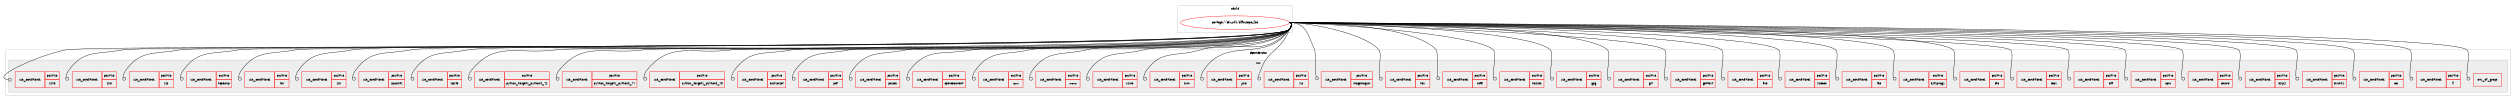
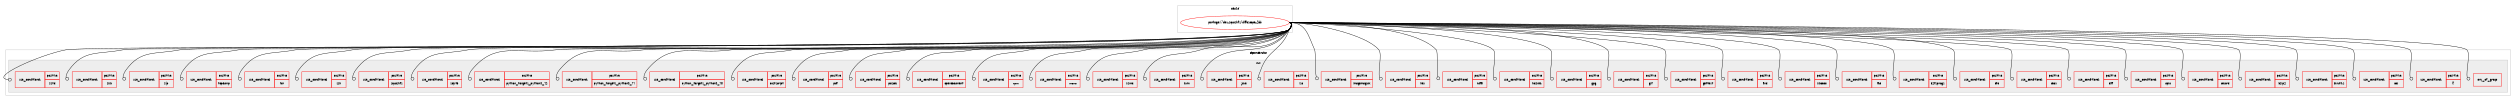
(1235, 23) -> (1235, 23)
